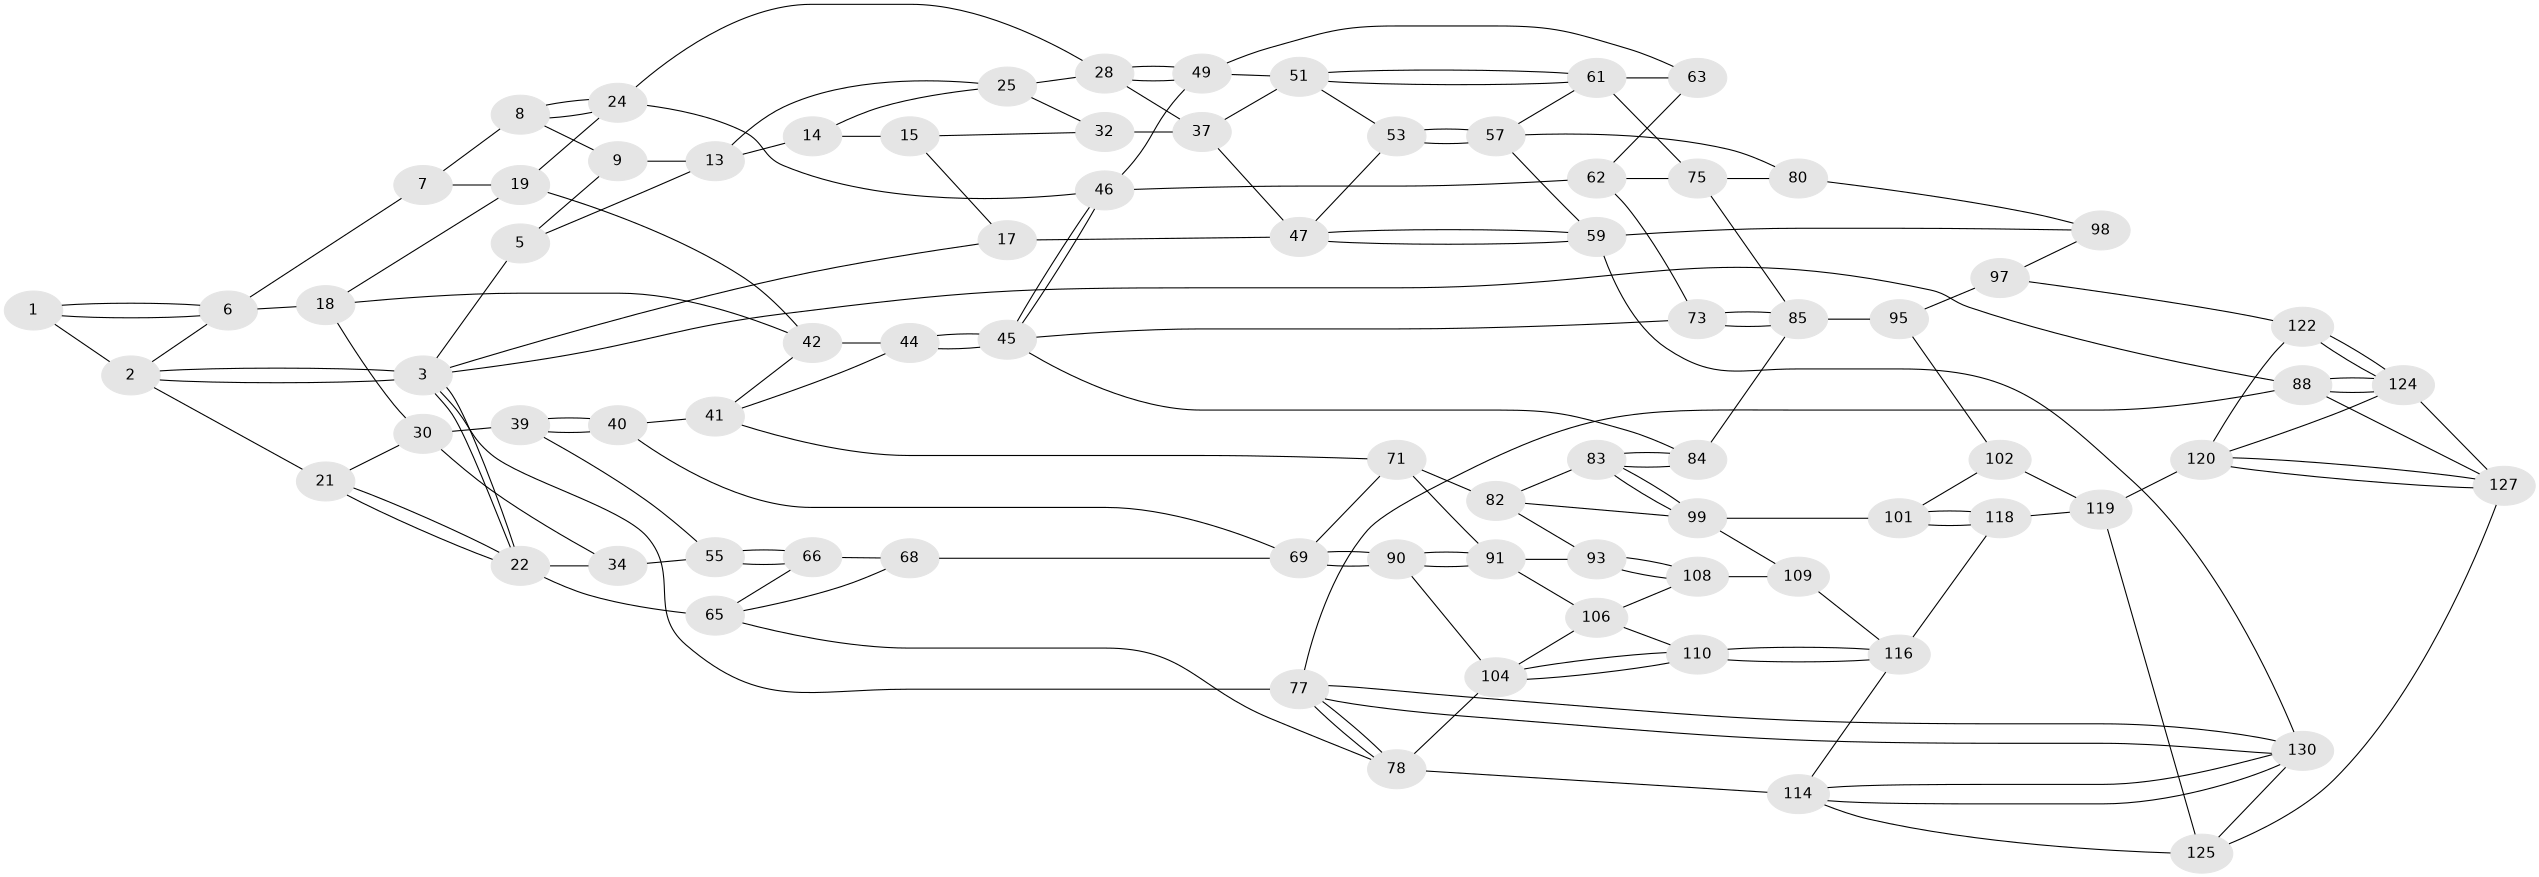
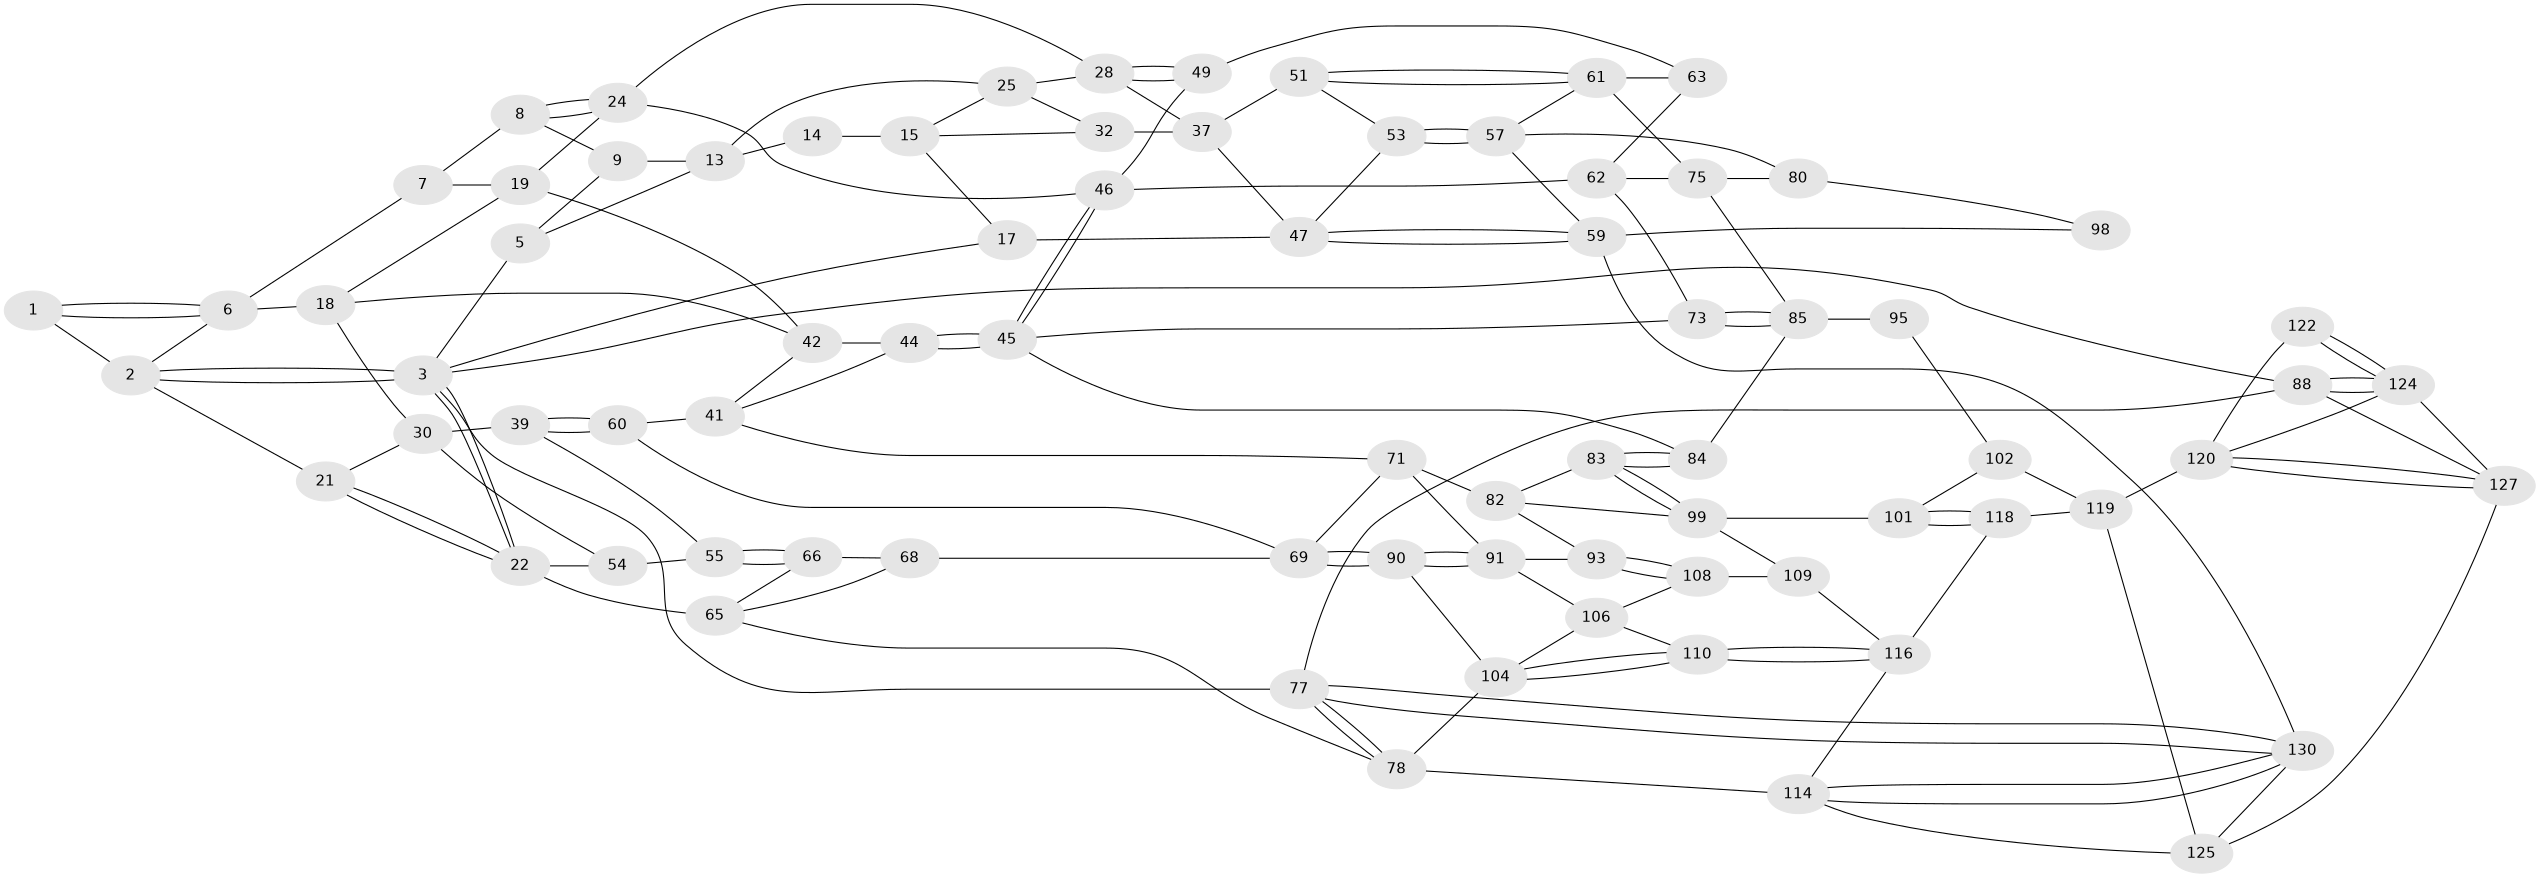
(1251, 75) -> none
(905, 101) -> (959, 111)
(2000, 278) -> none
(618, 425) -> (618, 425)
(618, 566) -> (618, 566)
